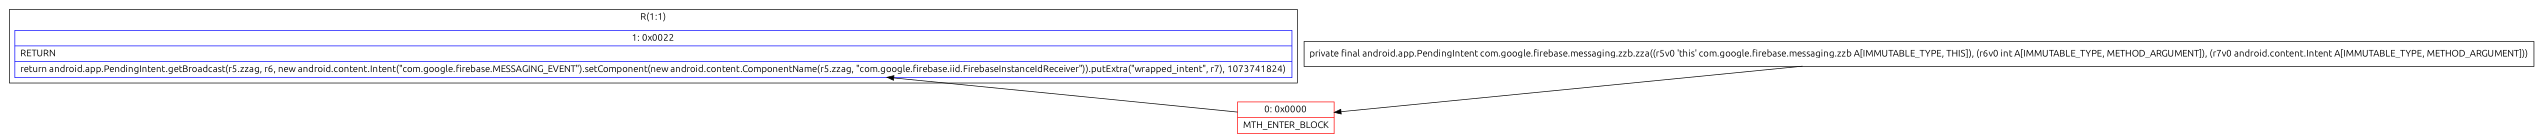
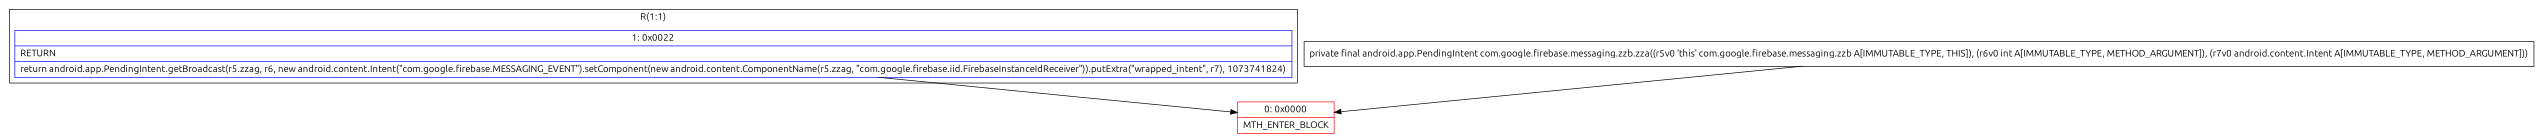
(1066, 95) -> (1054, 95)
